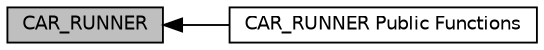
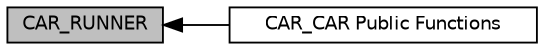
(383, 25) -> (383, 25)
